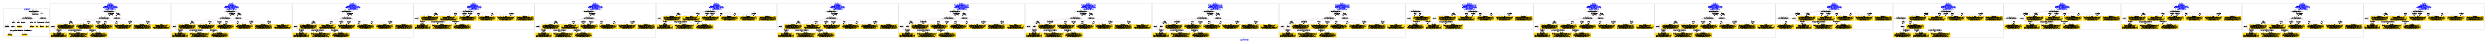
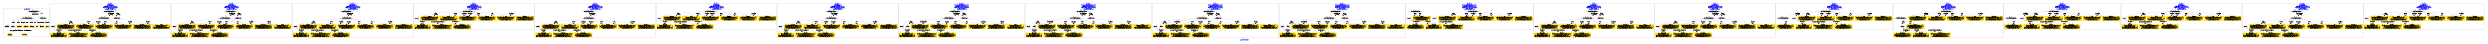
none -> (26, 27)
(37, 27) -> (37, 27)
